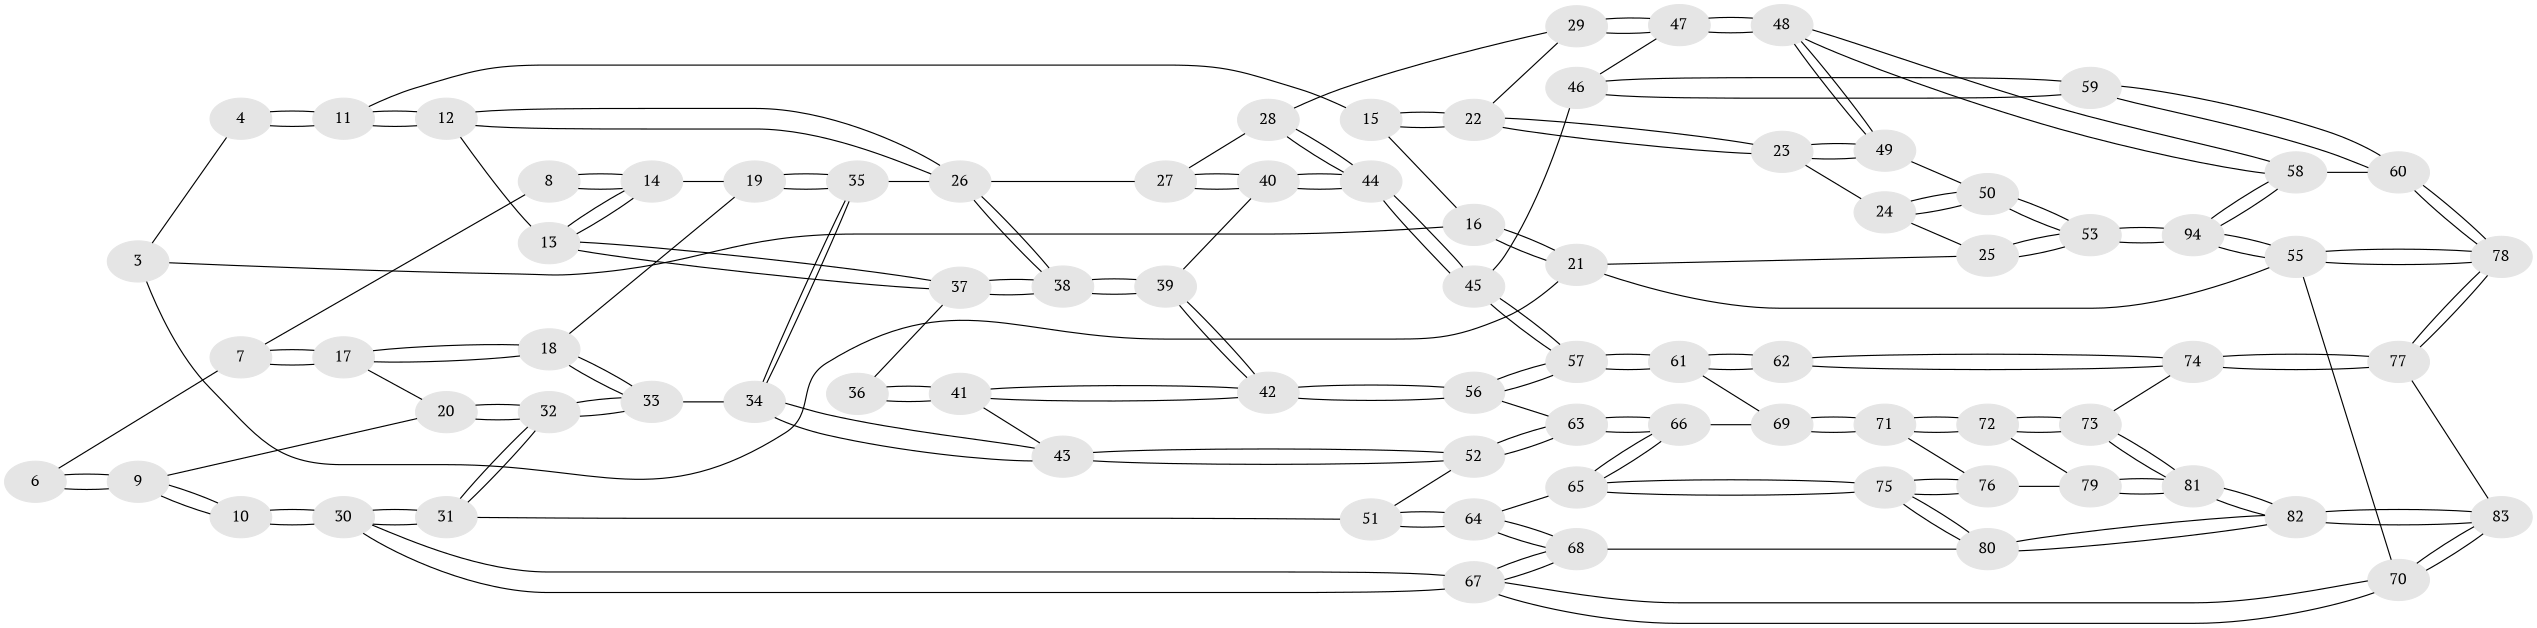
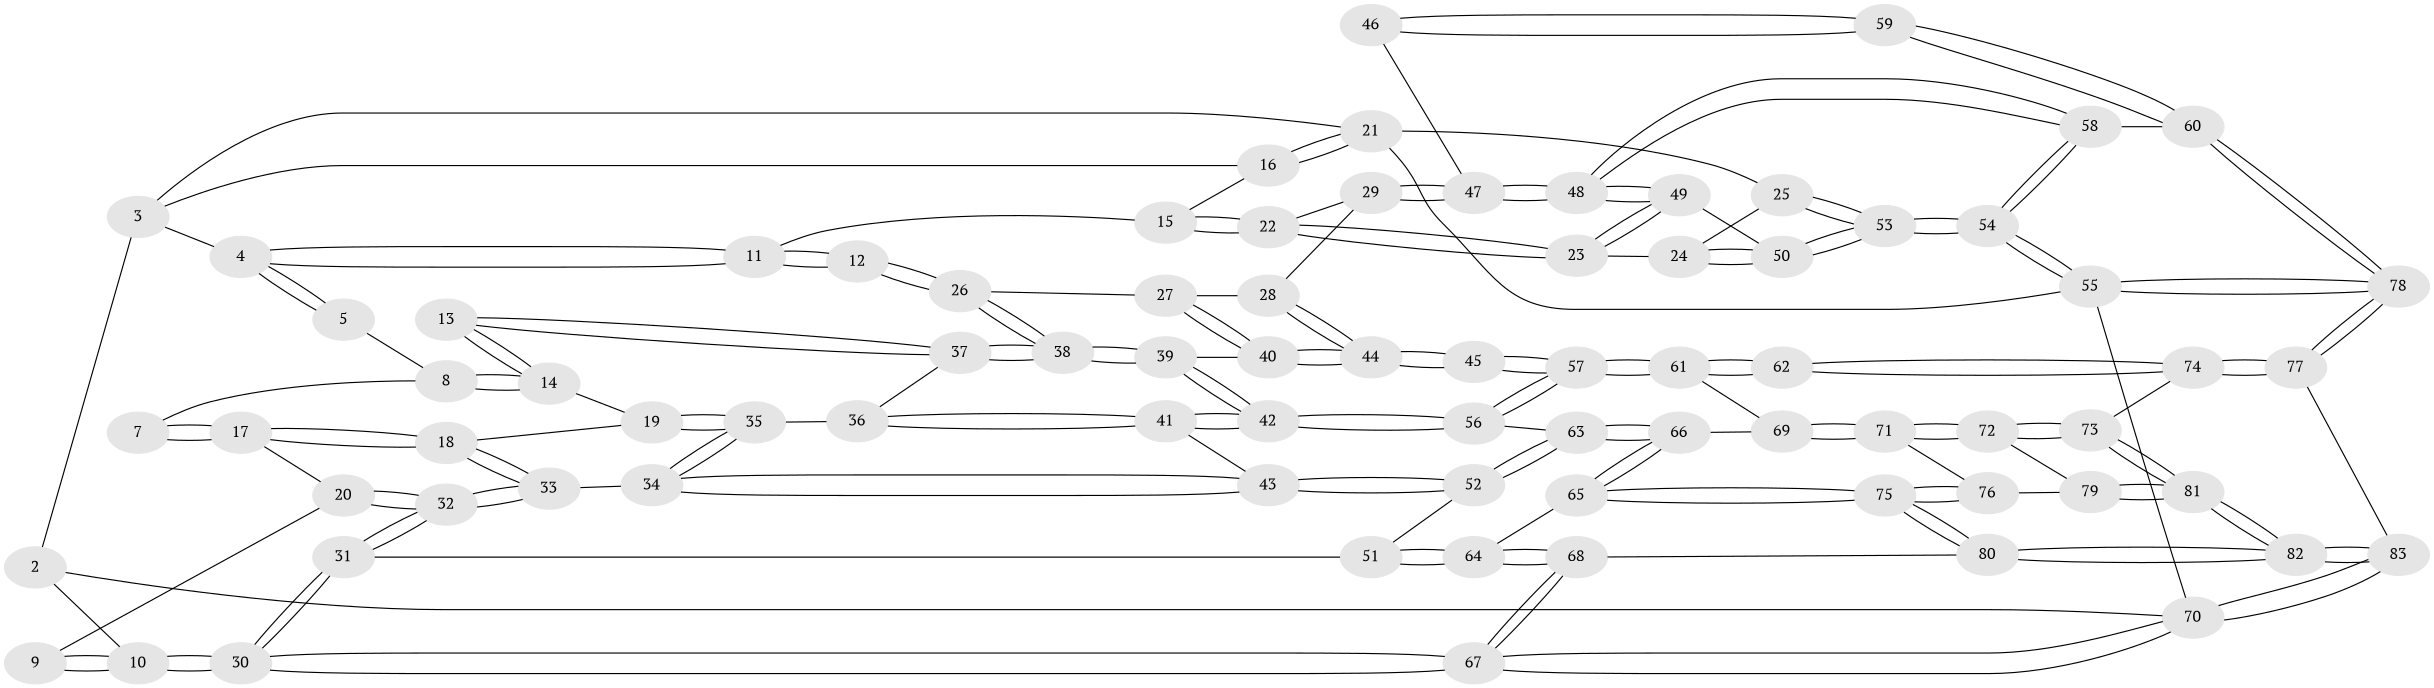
(909, 182) -> (806, 422)
(494, 183) -> none
(1538, 193) -> none
(2193, 235) -> (1988, 226)
none -> (344, 320)
(35, 482) -> none
none -> (35, 567)
